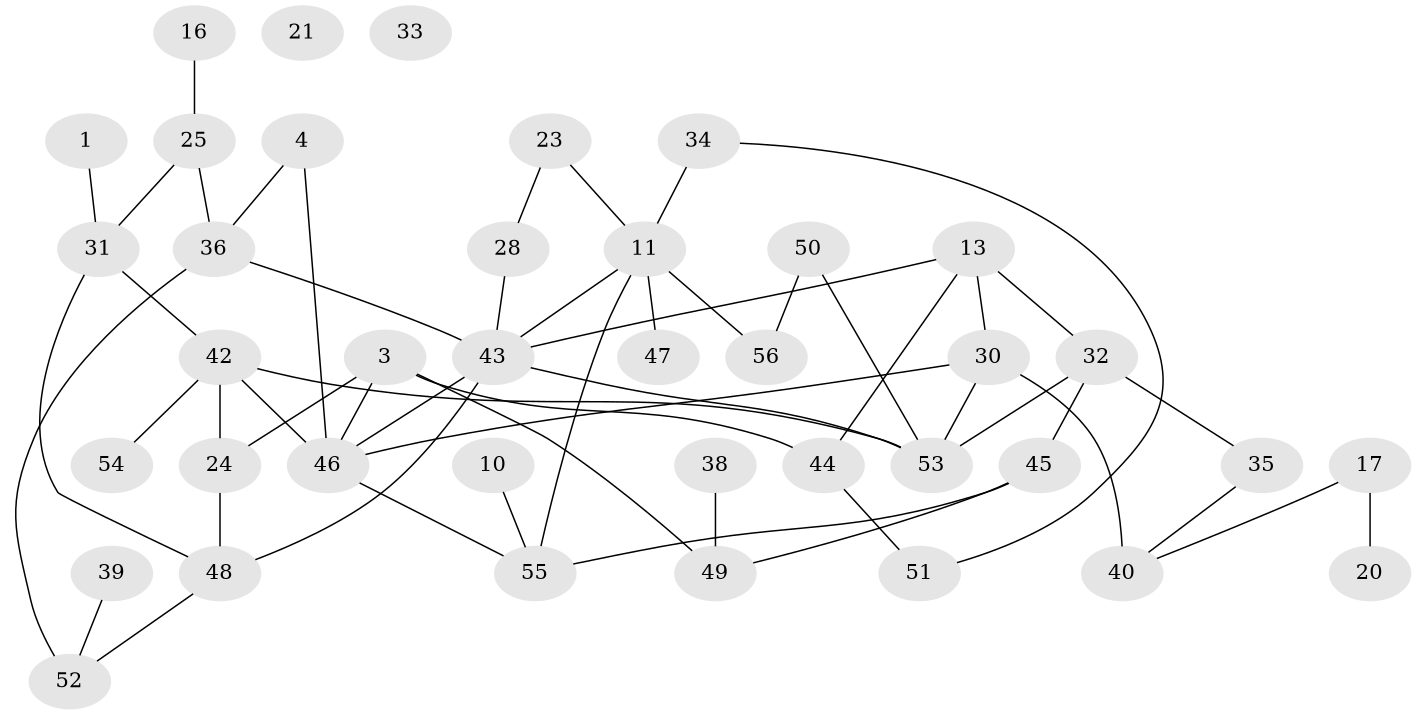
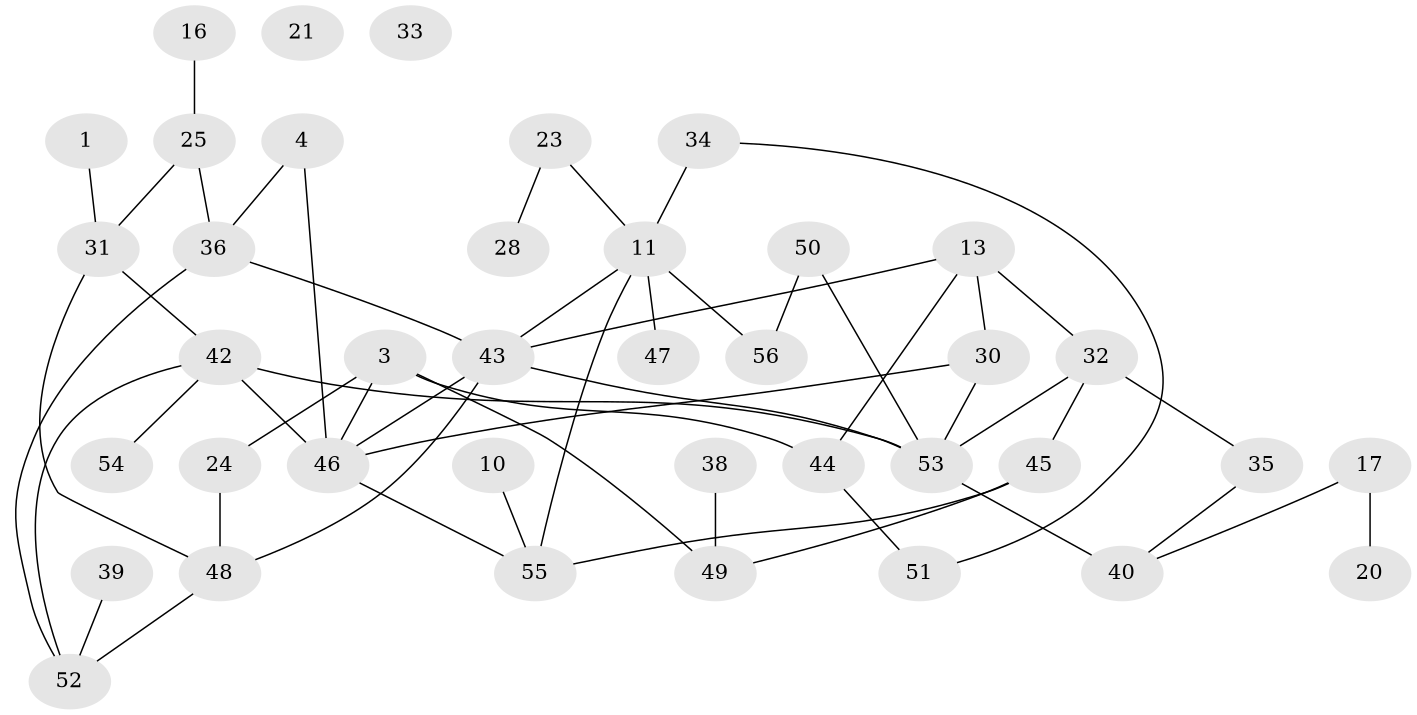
(501, 303) -> none
(220, 412) -> (41, 483)
(1097, 445) -> (1027, 519)
